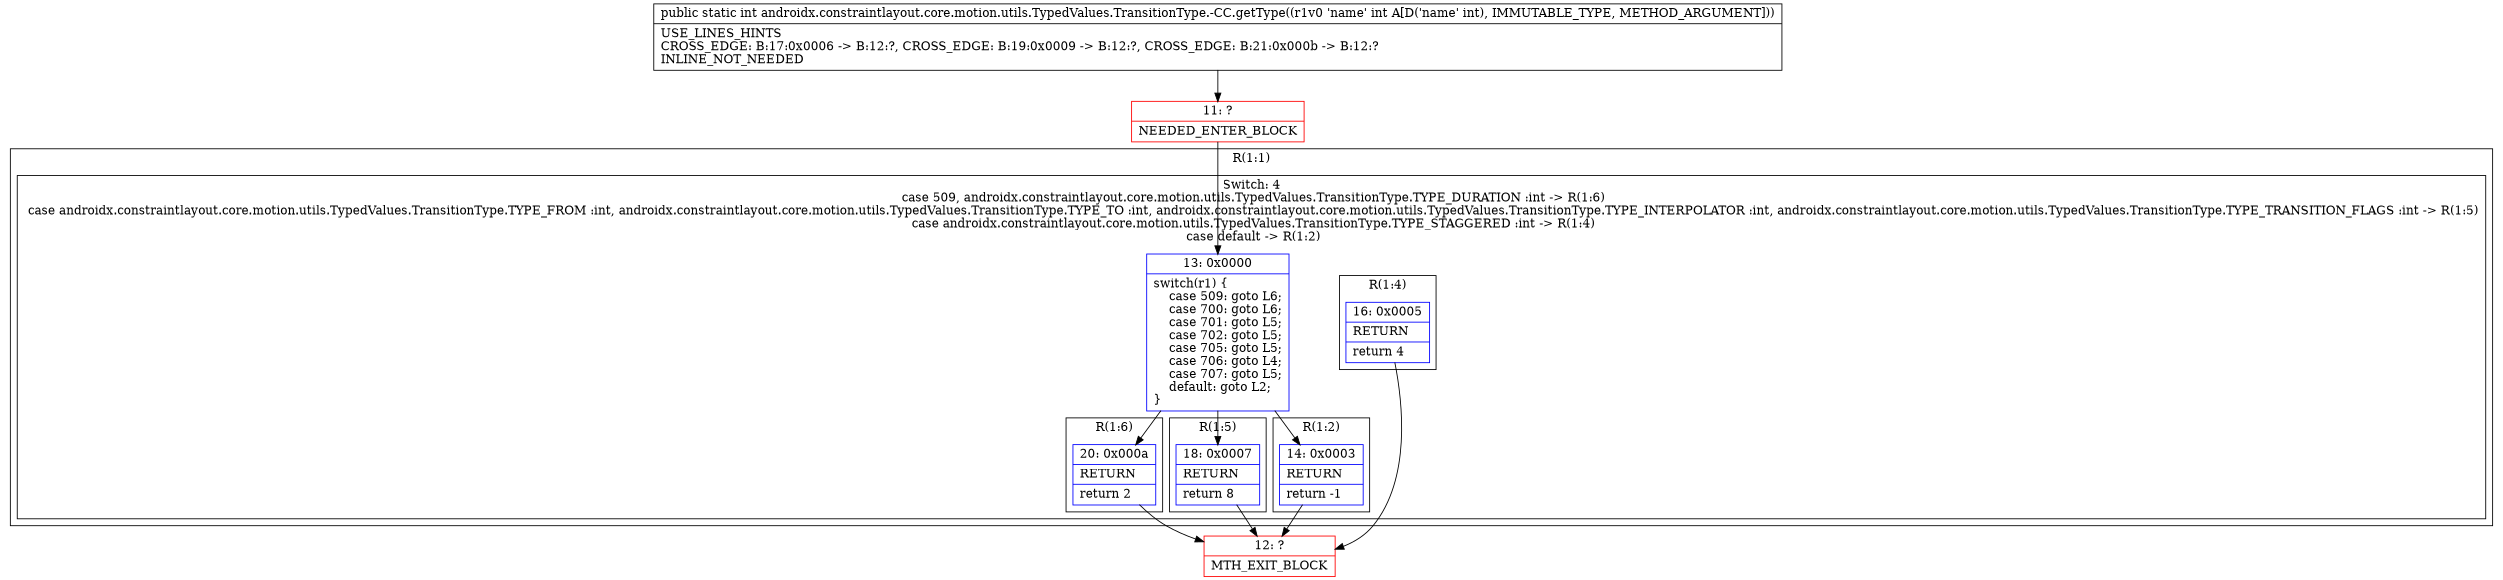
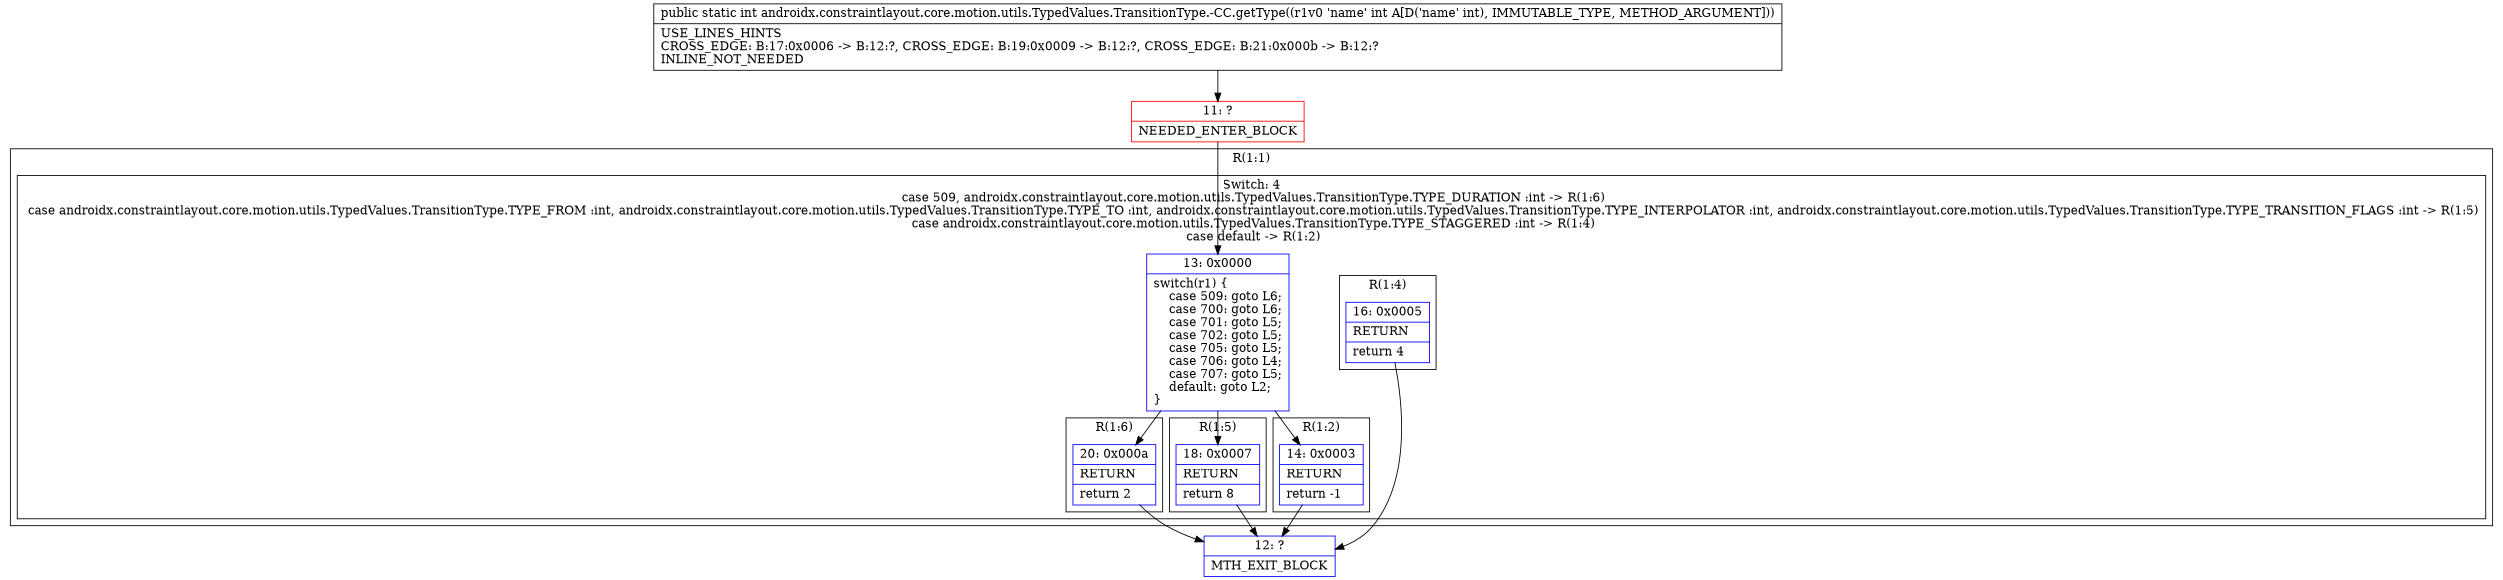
(1270, 556) -> (1270, 556)
